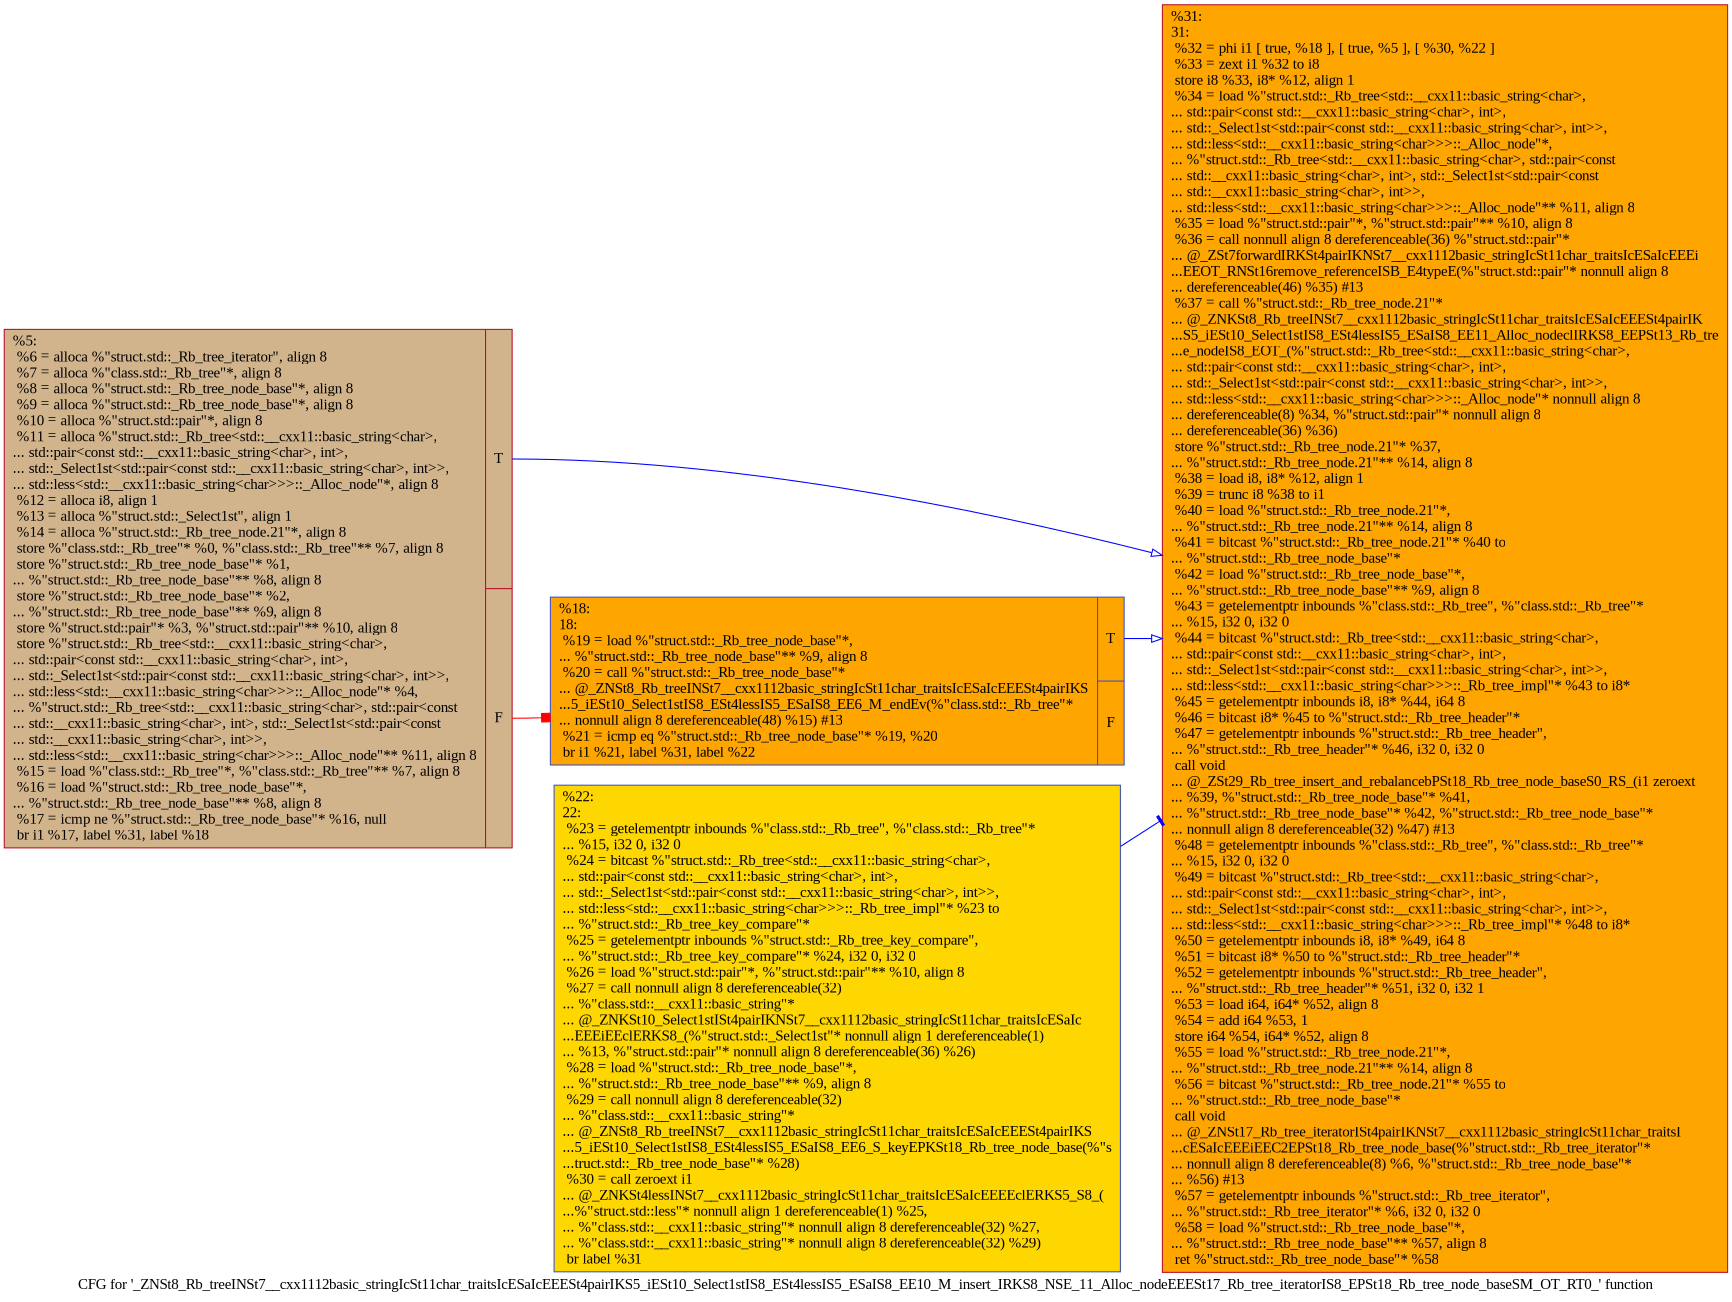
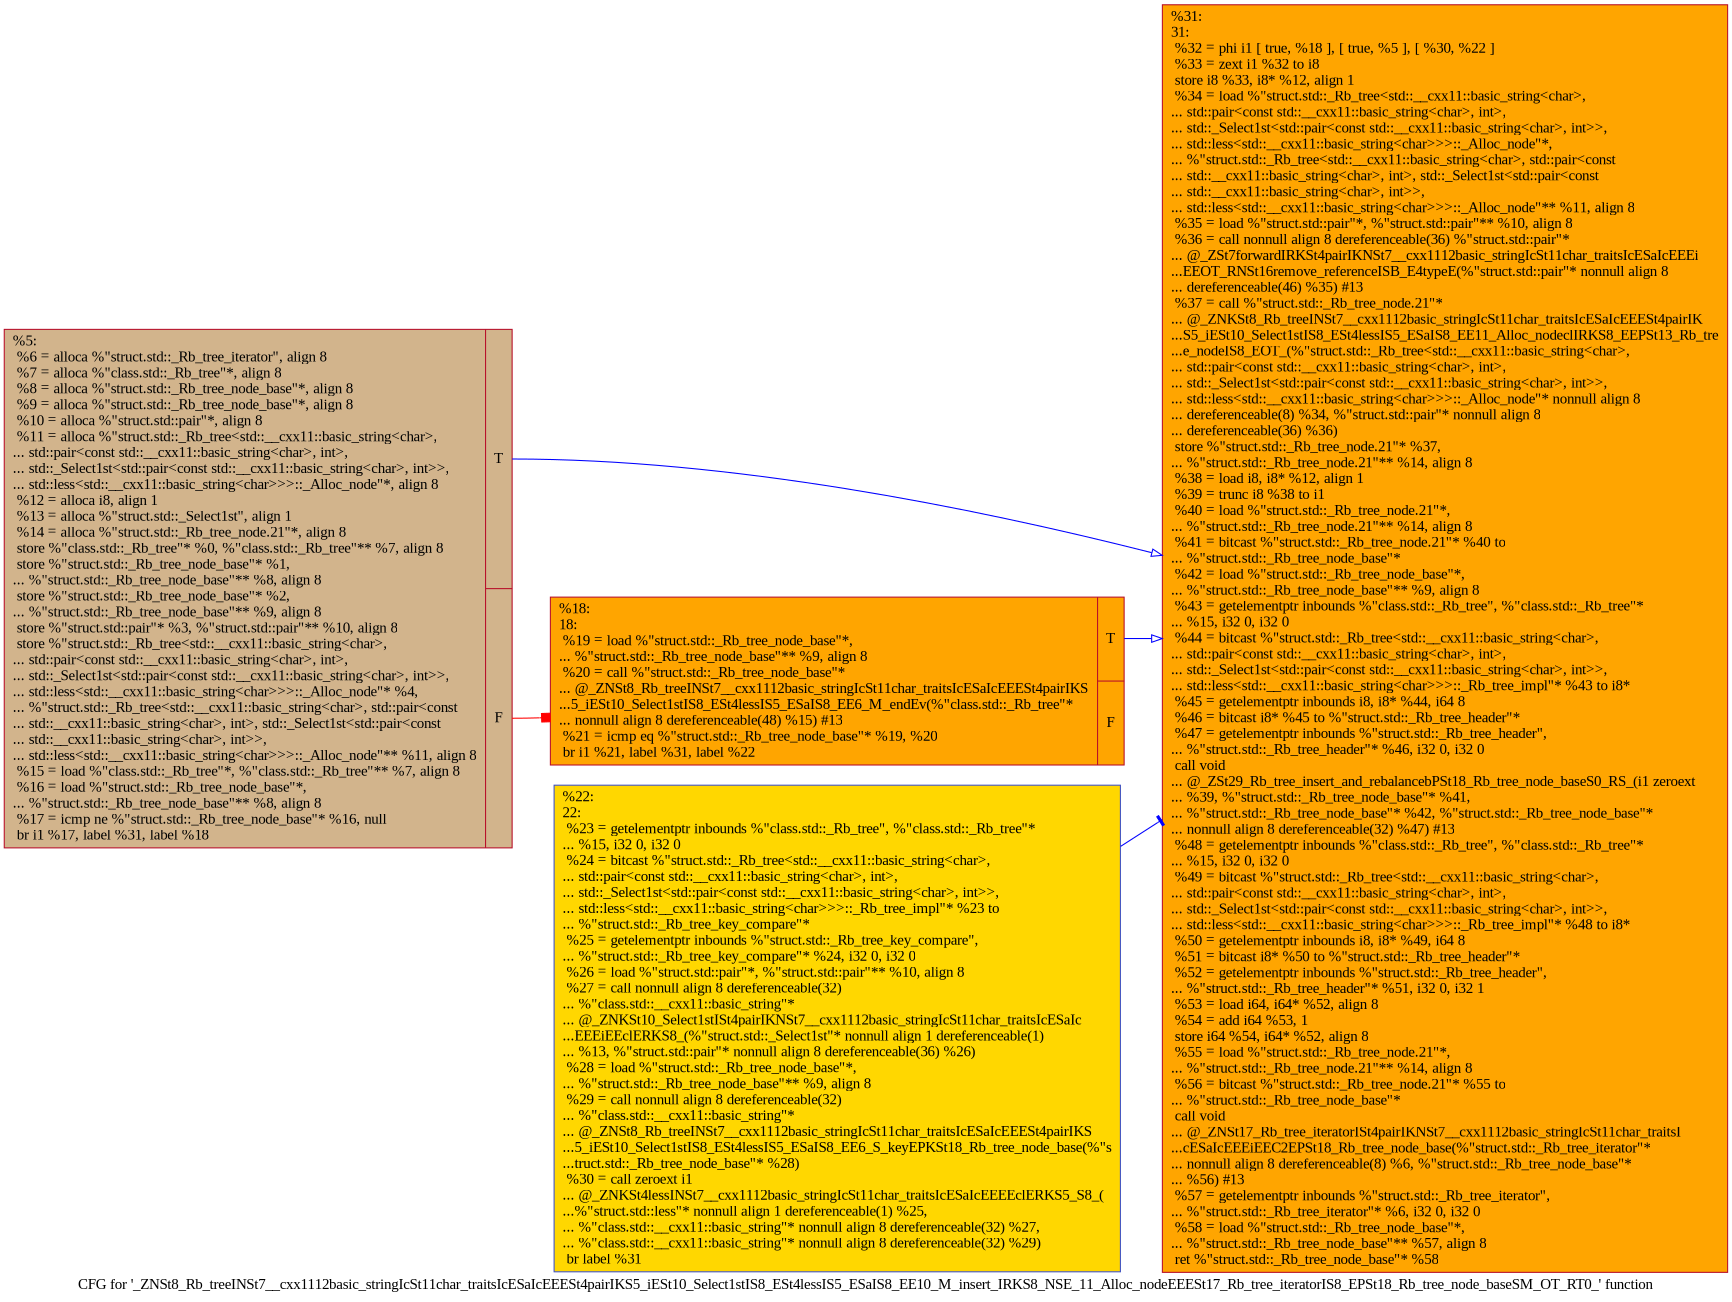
(837, 681) -> (837, 681)
